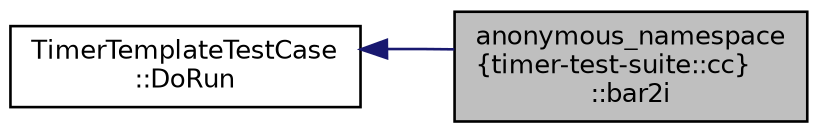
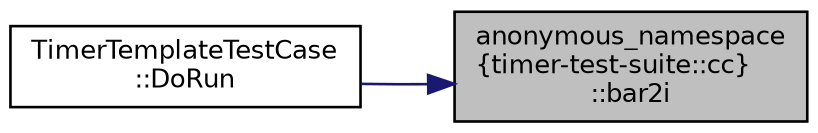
(421, 49) -> (394, 84)
